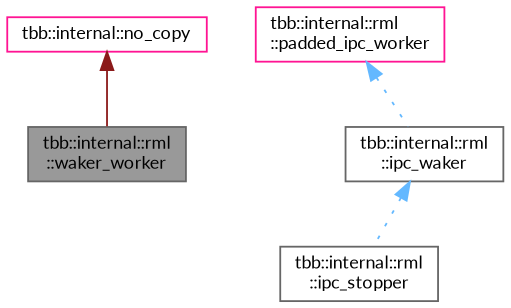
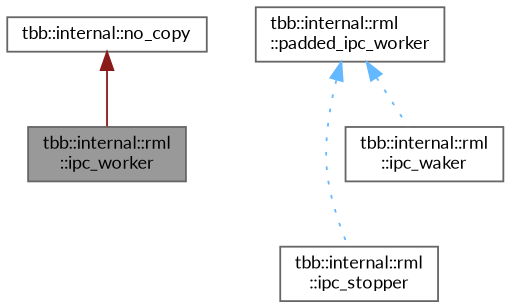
(107, 34) -> (107, 34)
(350, 34) -> (350, 34)
(107, 154) -> (107, 154)
(387, 222) -> (327, 164)
